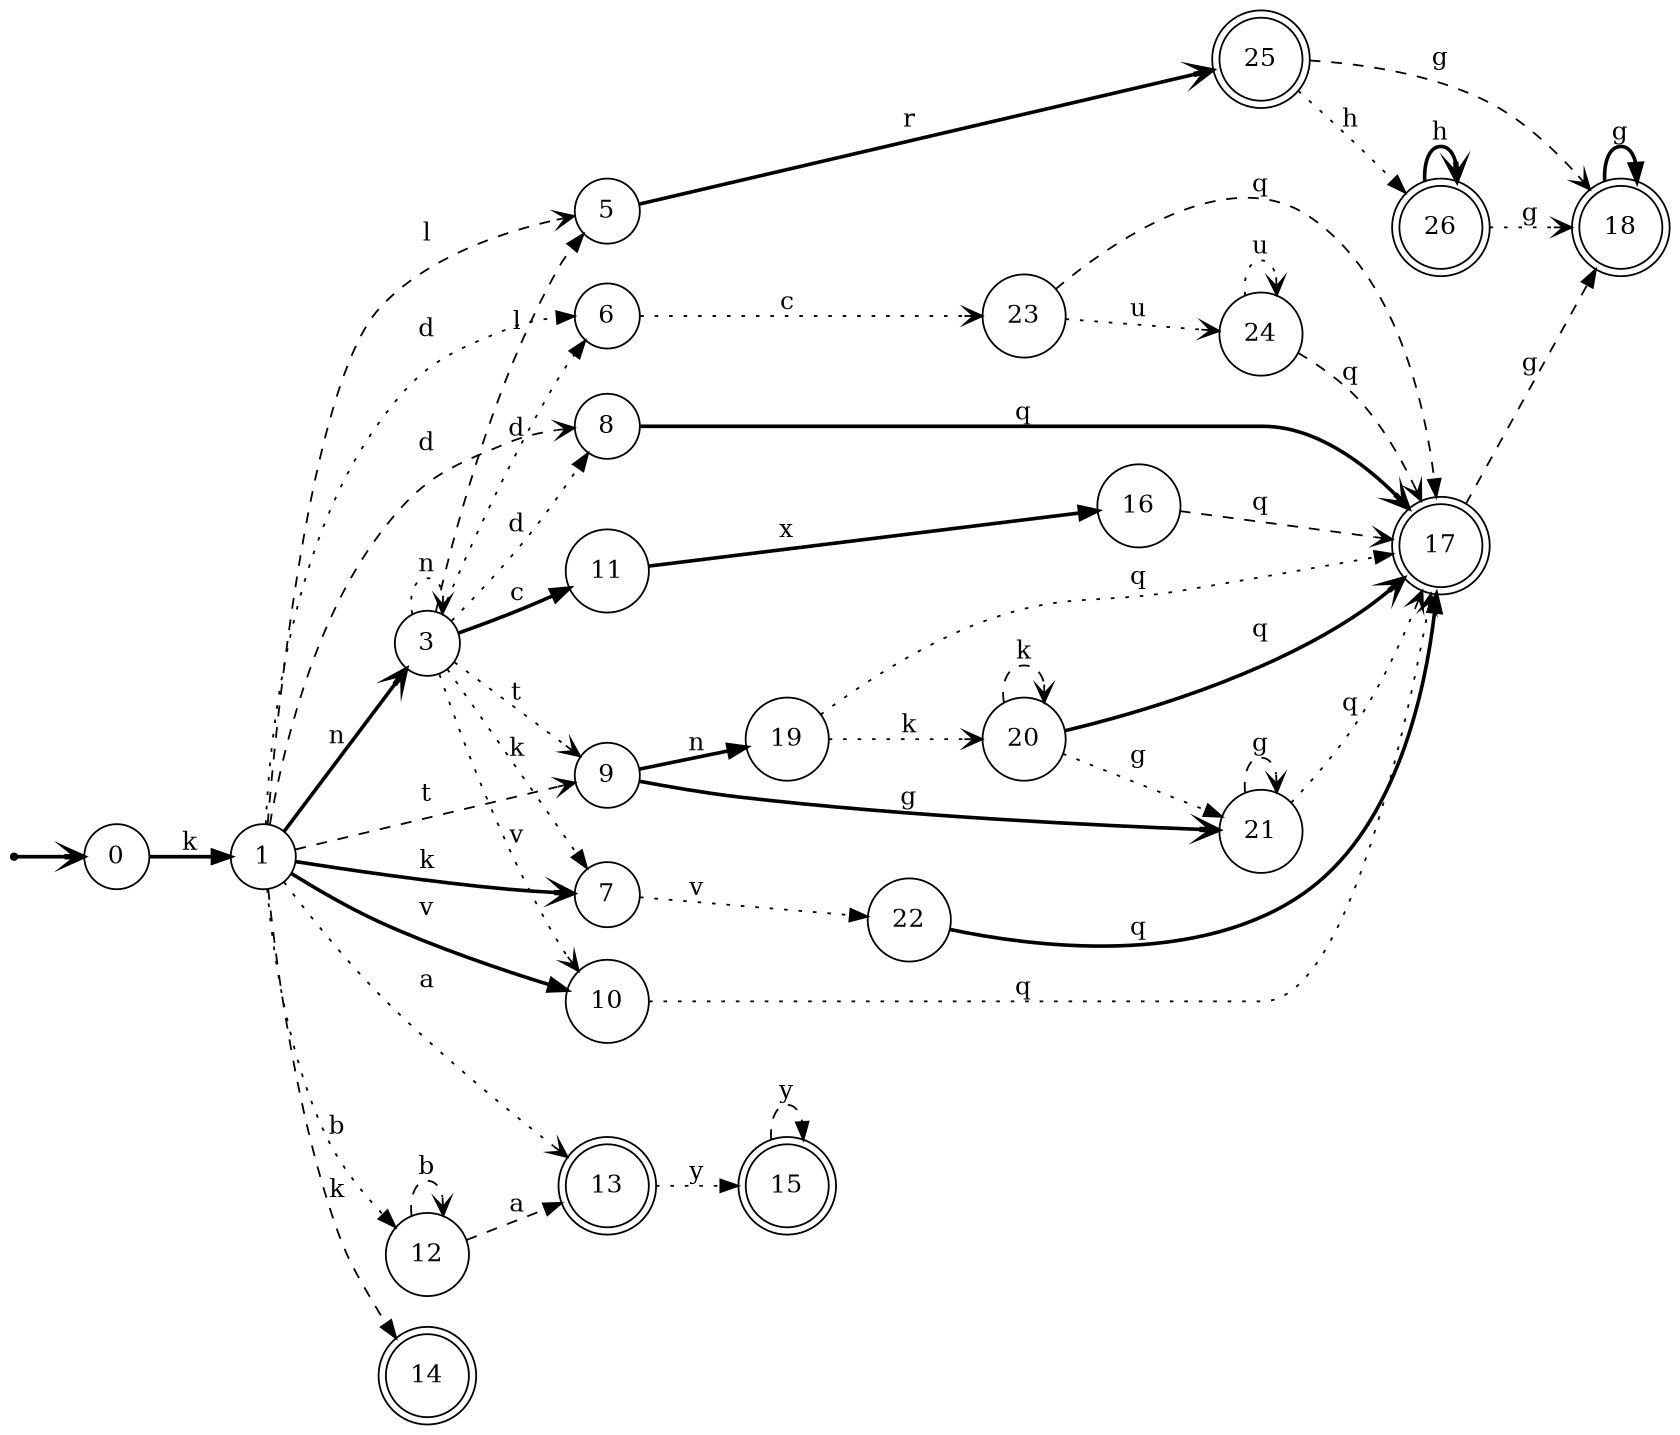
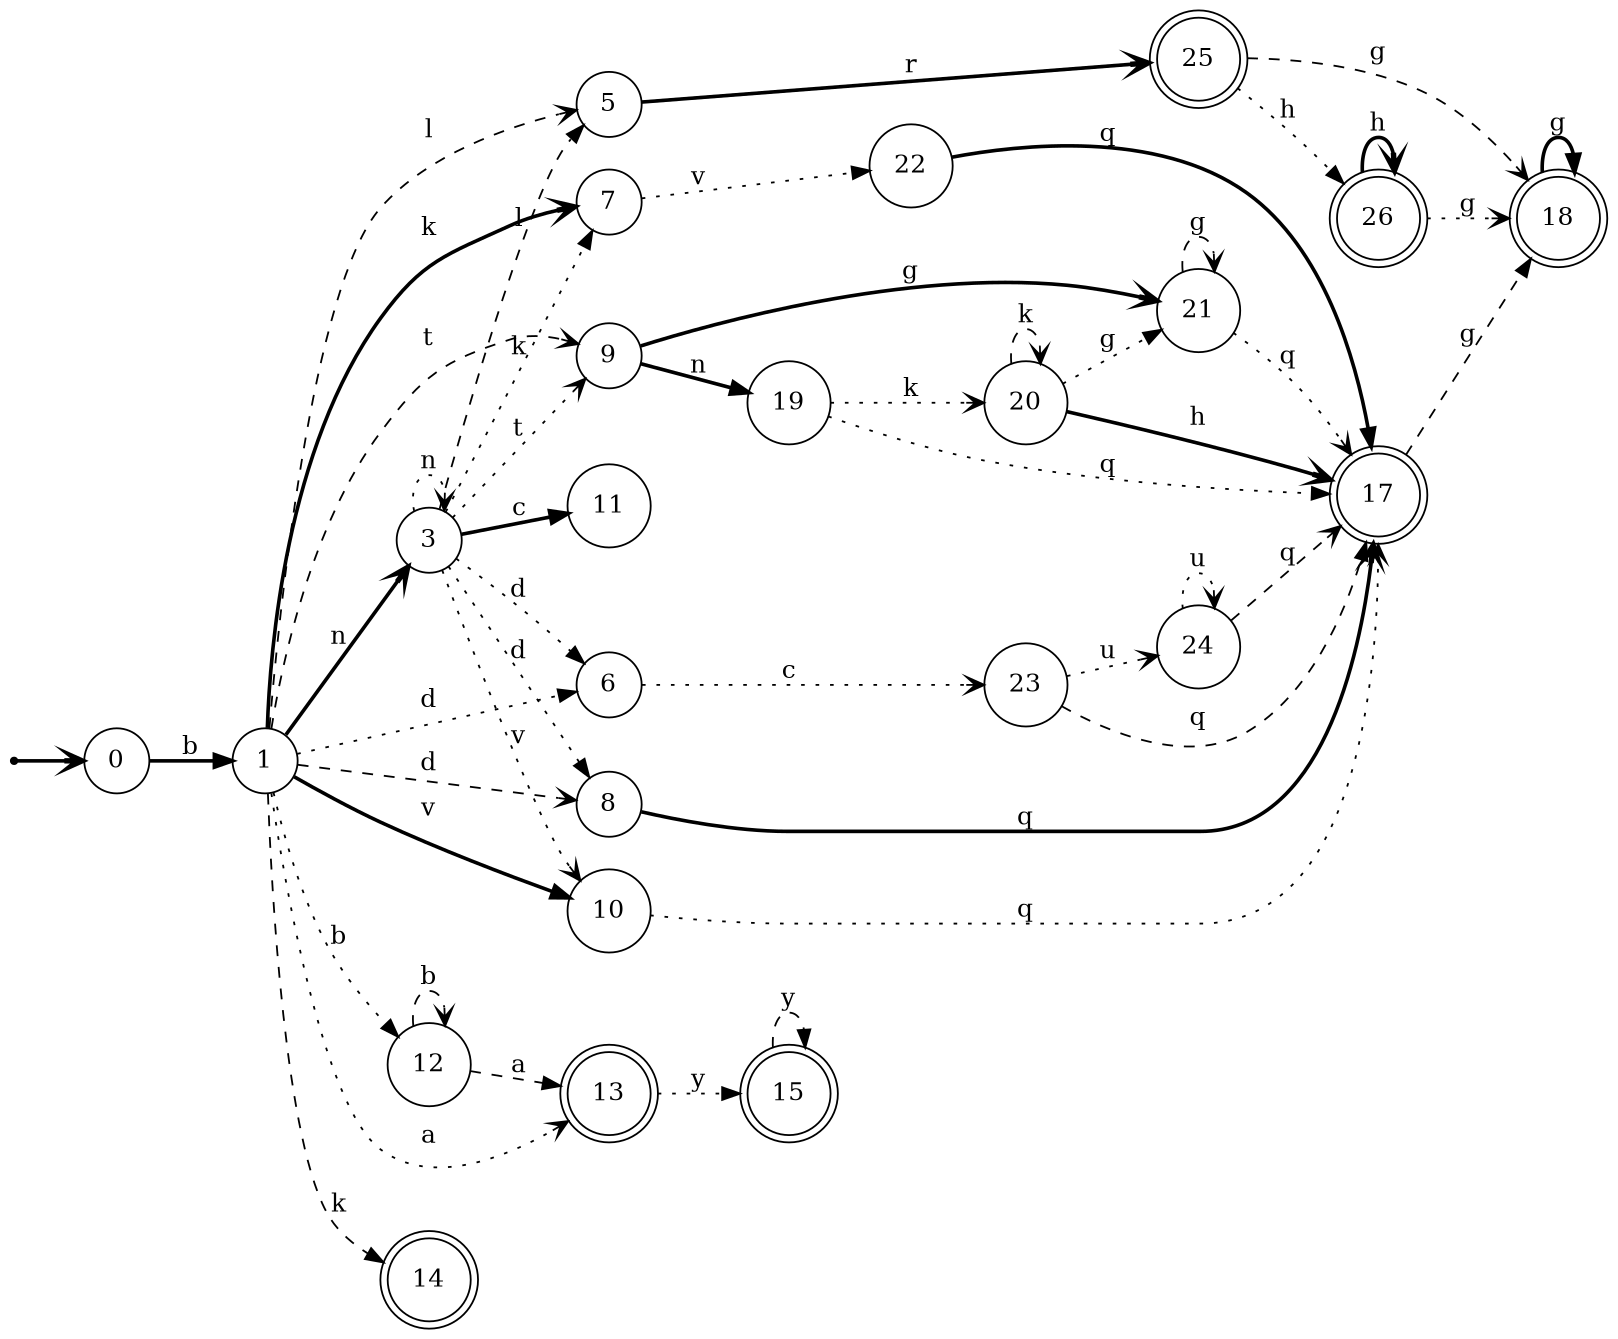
(1139, 506) -> none
(1261, 630) -> (1199, 418)
(190, 843) -> (191, 747)
